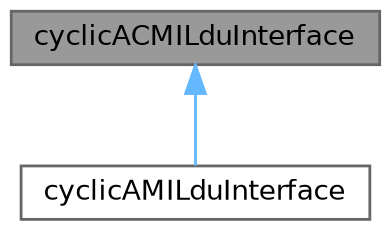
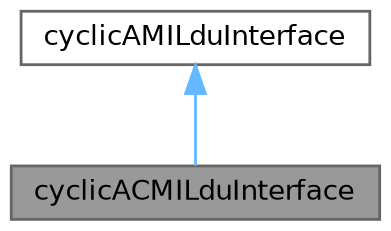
(195, 130) -> (195, 130)
